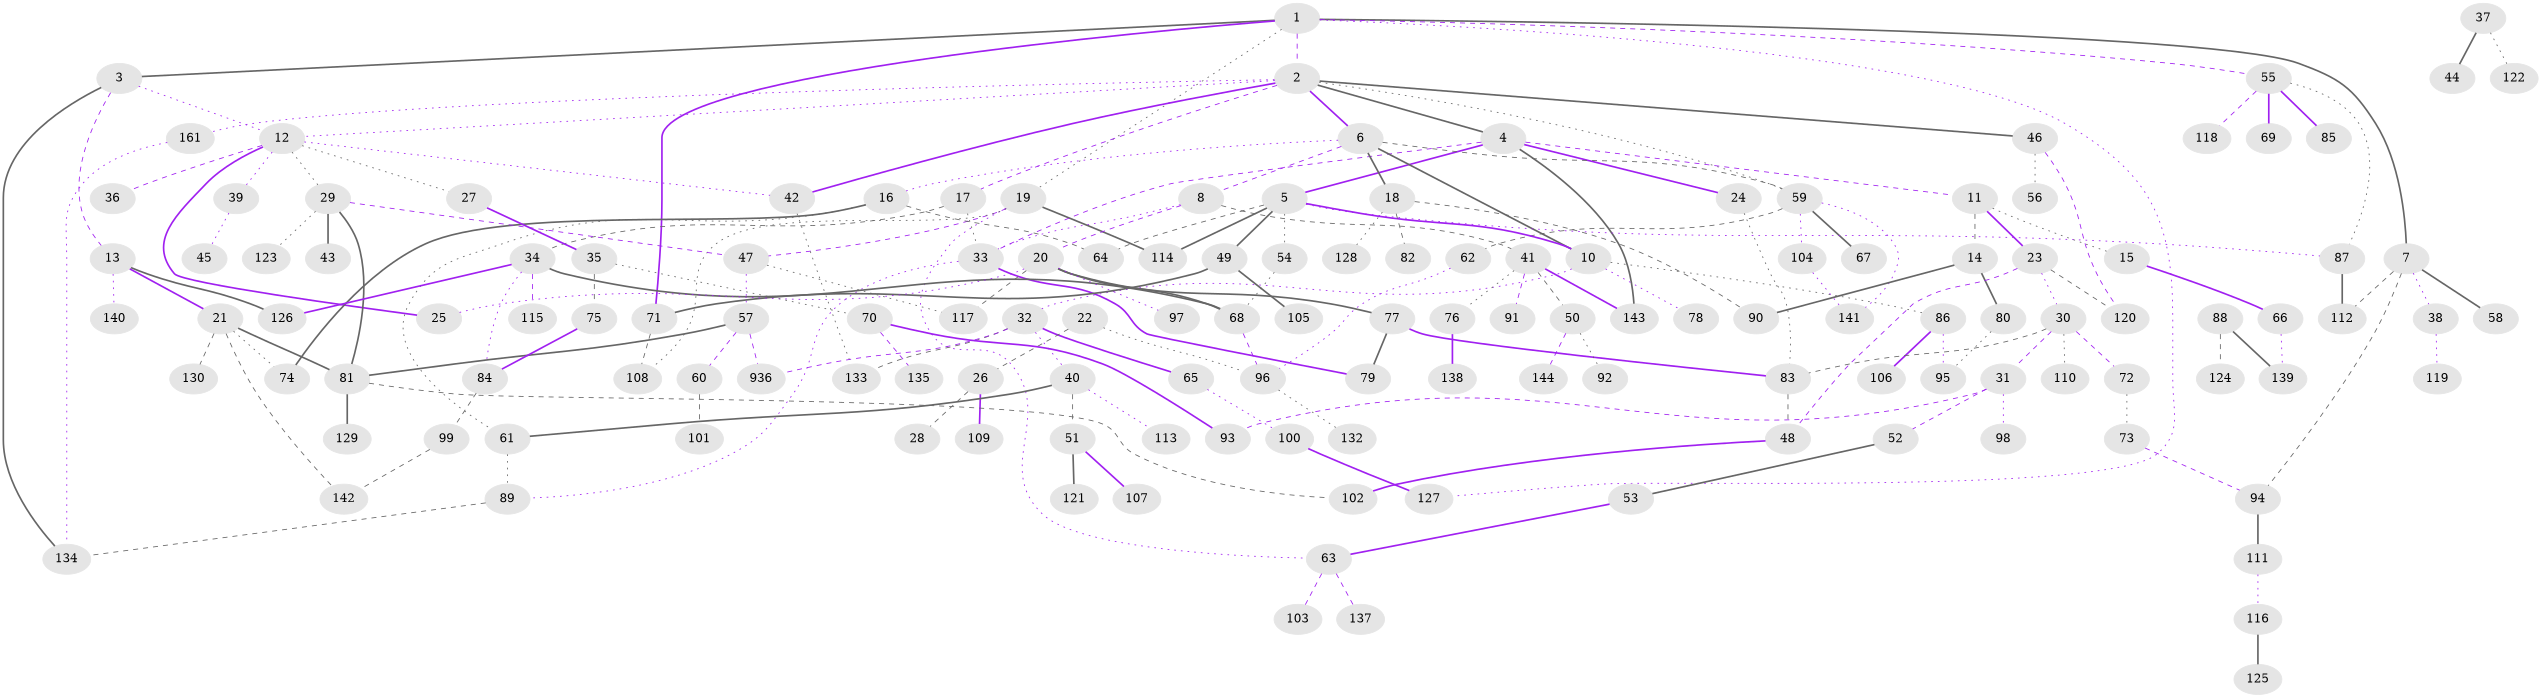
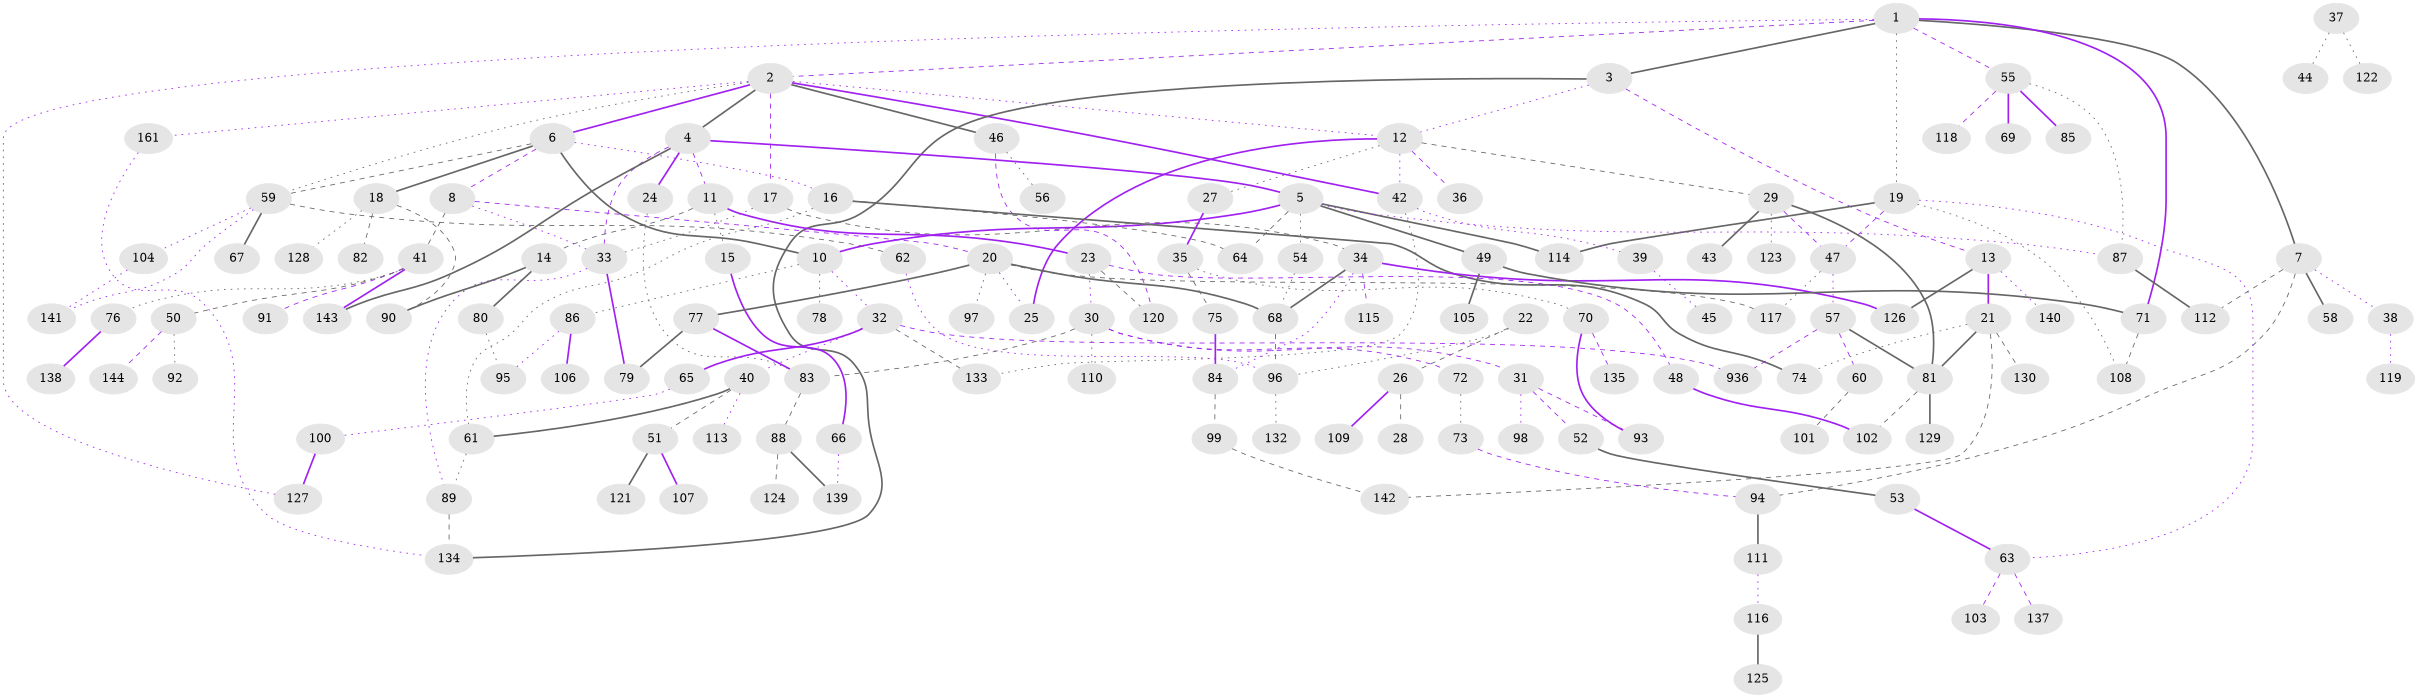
(2468, 48) -> (2321, 48)
(259, 169) -> (1534, 234)
(305, 169) -> (1586, 169)
(1788, 409) -> (793, 409)
